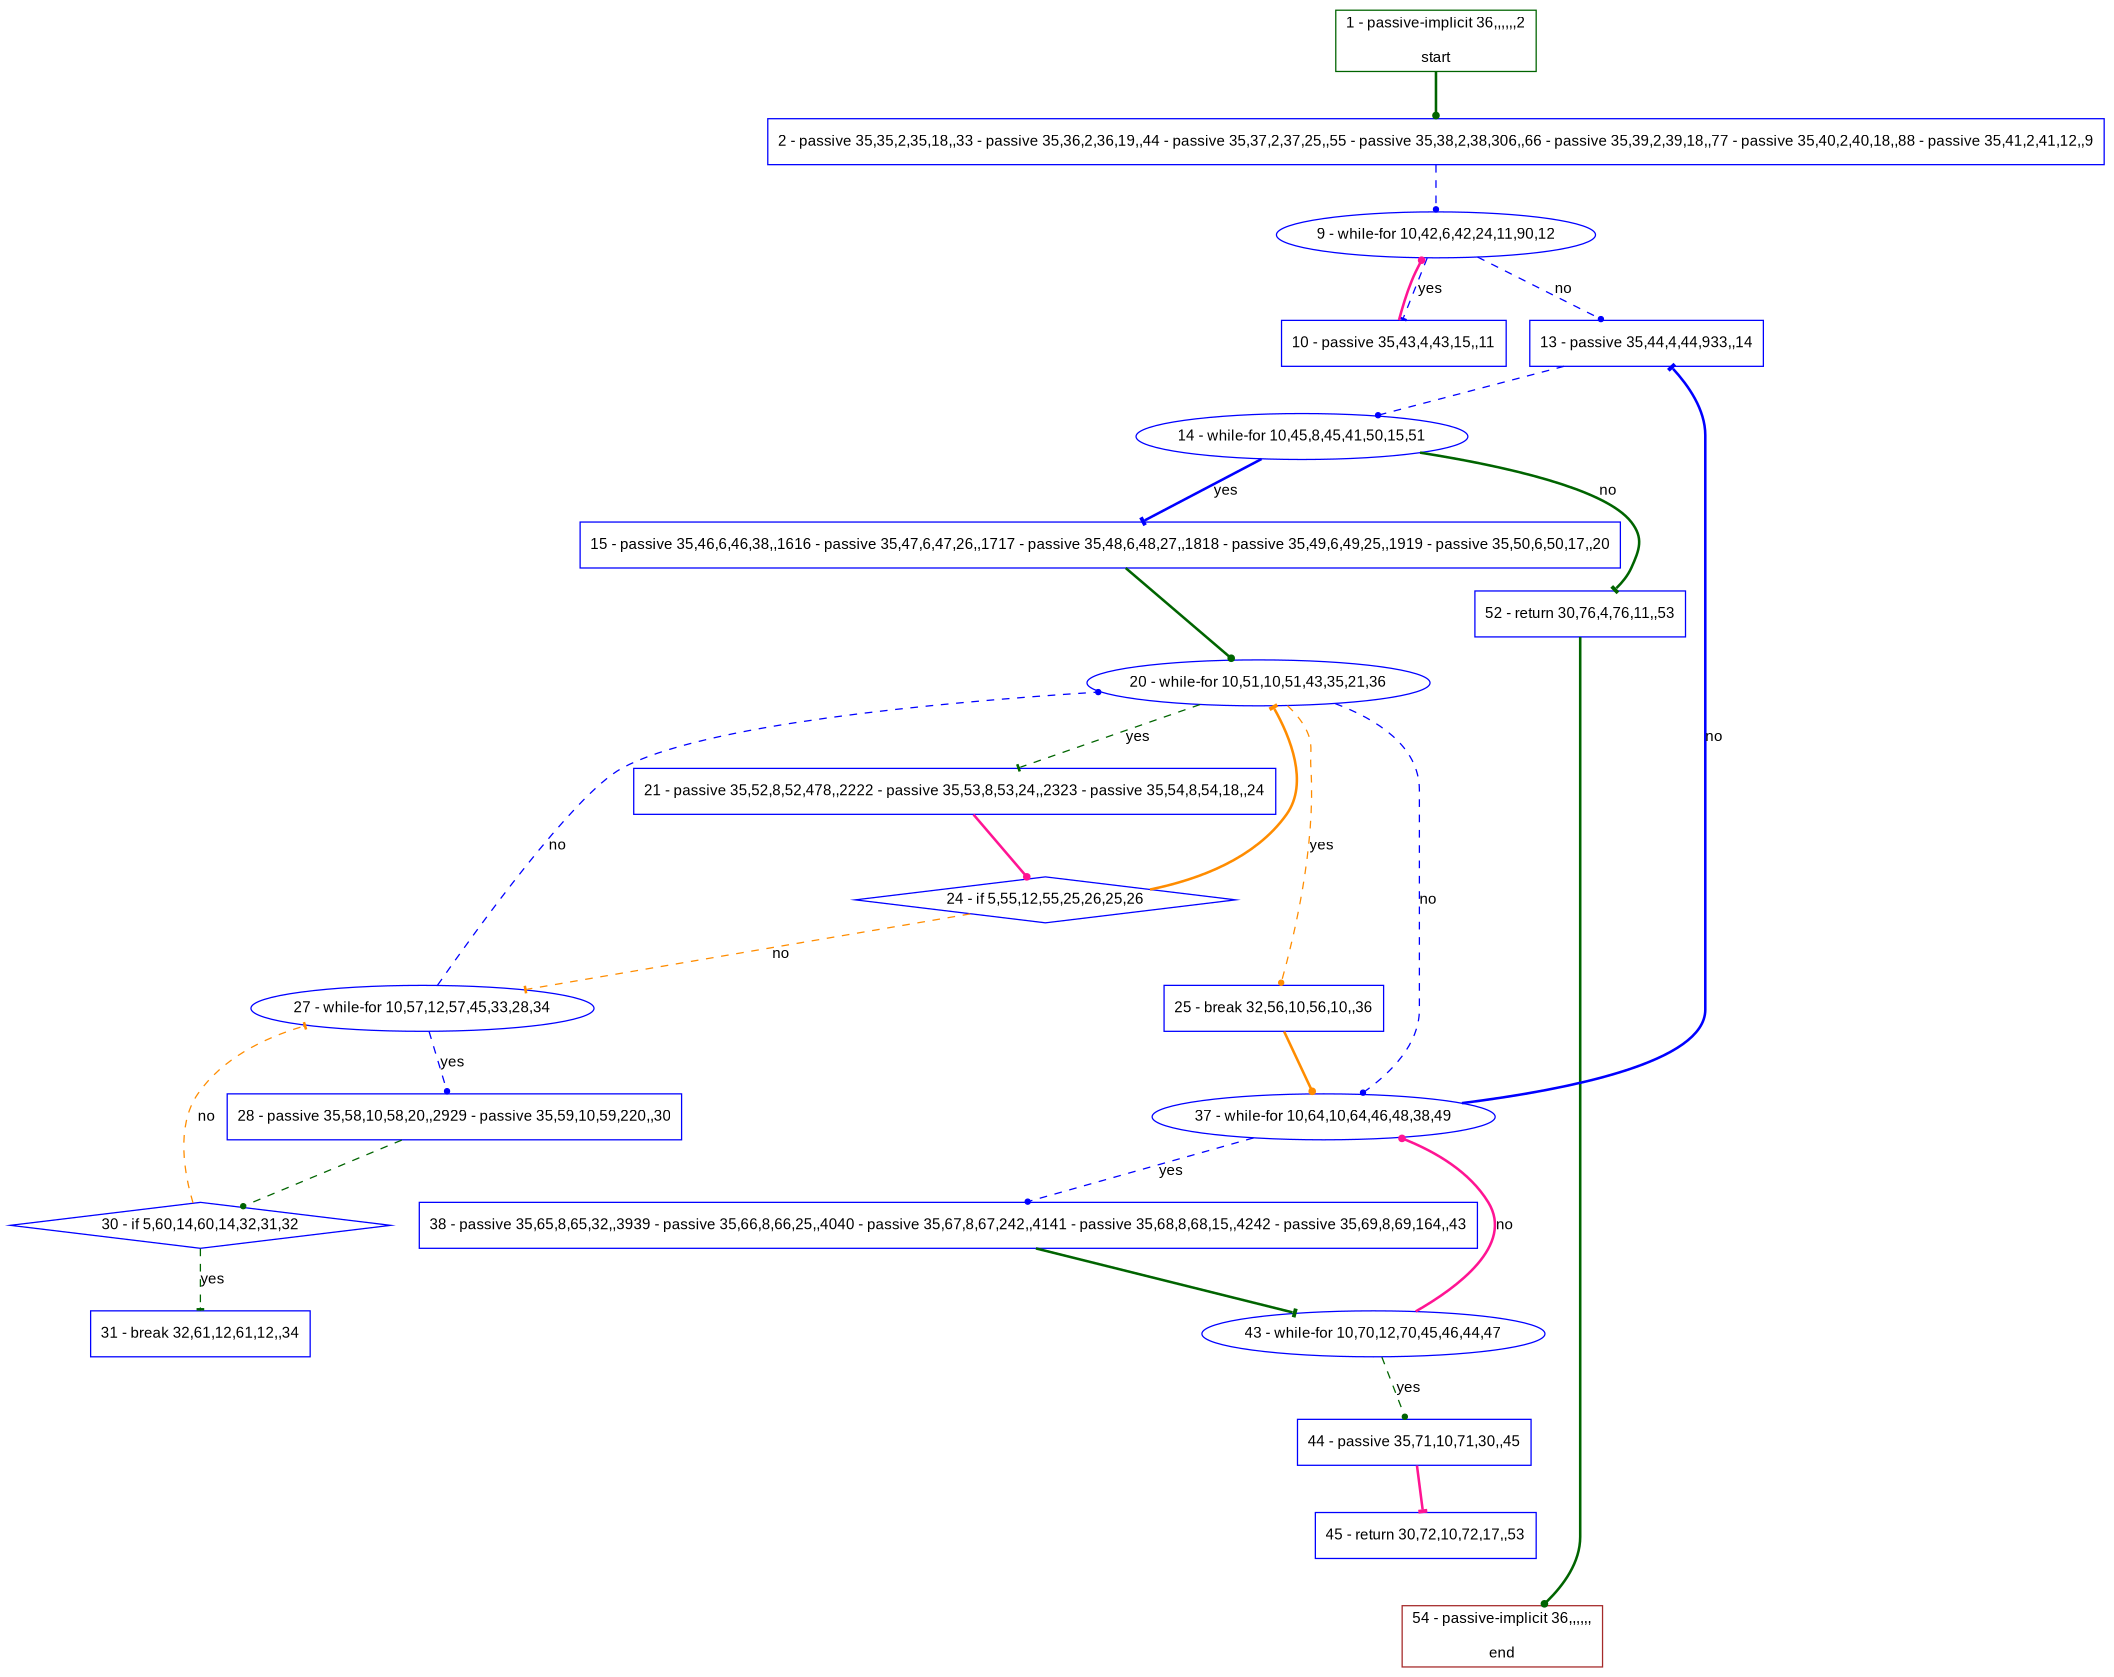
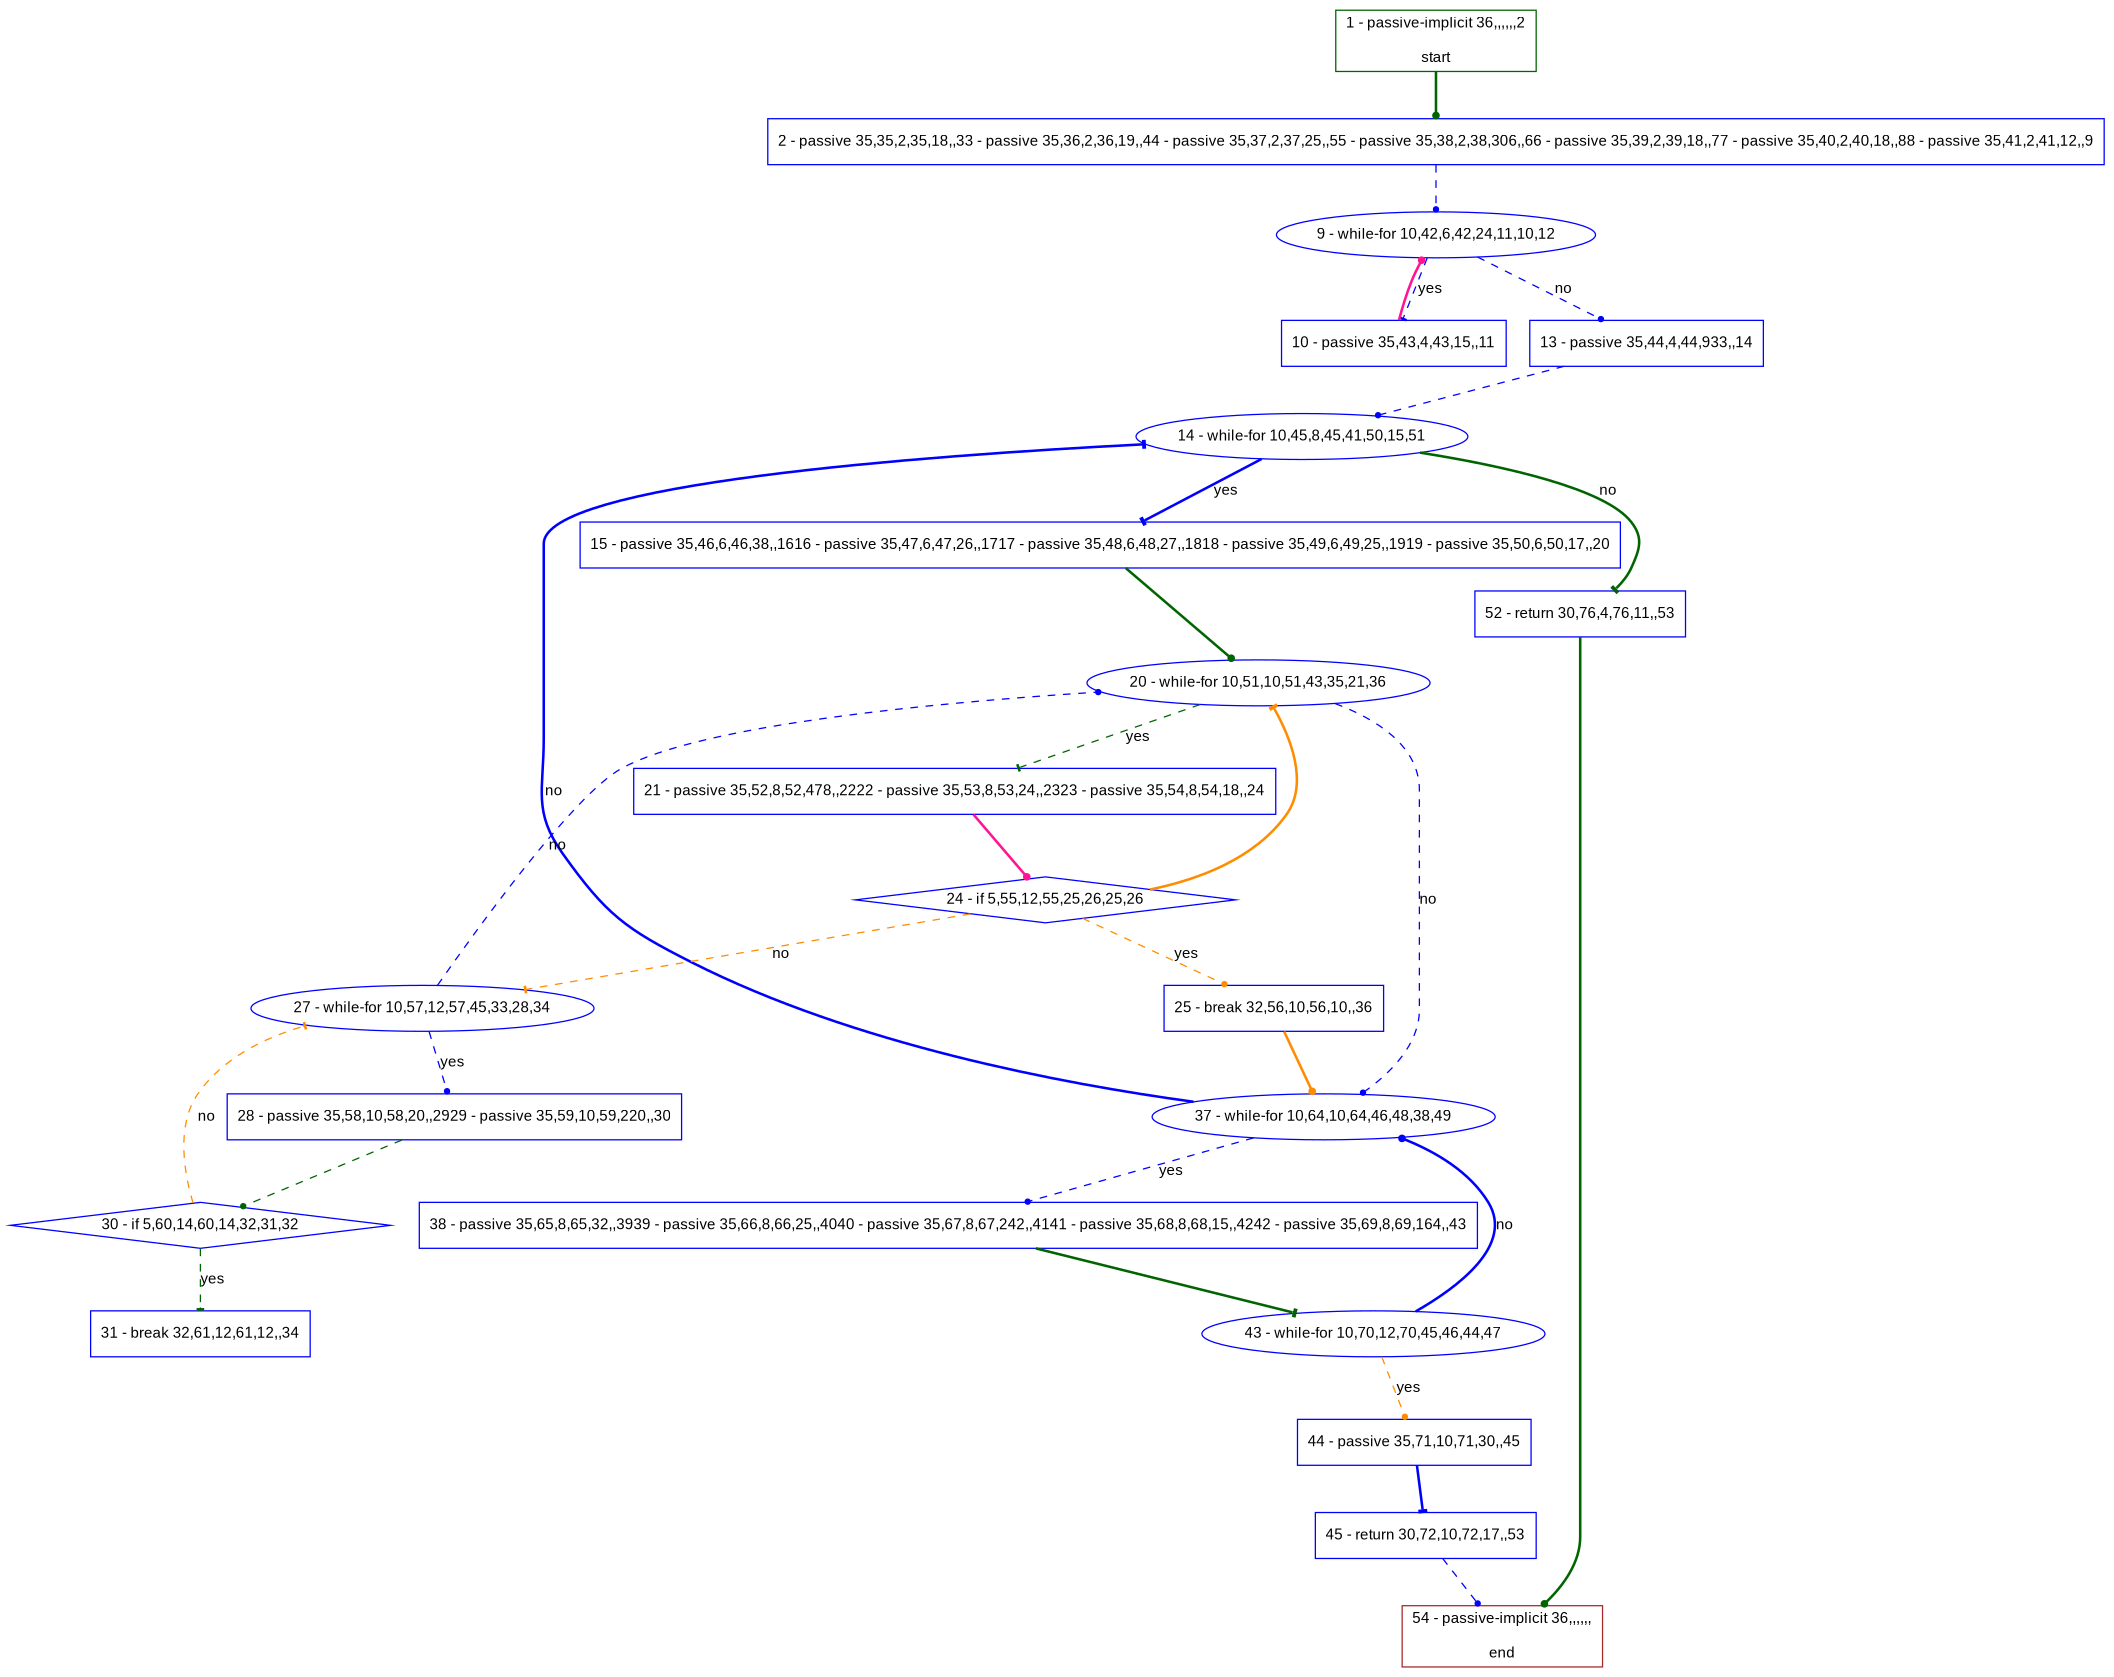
(1436, 235) -> (1436, 235)
(1705, 821) -> (544, 740)
(1309, 840) -> (1152, 951)
(1494, 1221) -> (1494, 1221)
(1393, 1386) -> (1393, 1386)
(1420, 1487) -> (1420, 1487)
none -> (1459, 1580)
